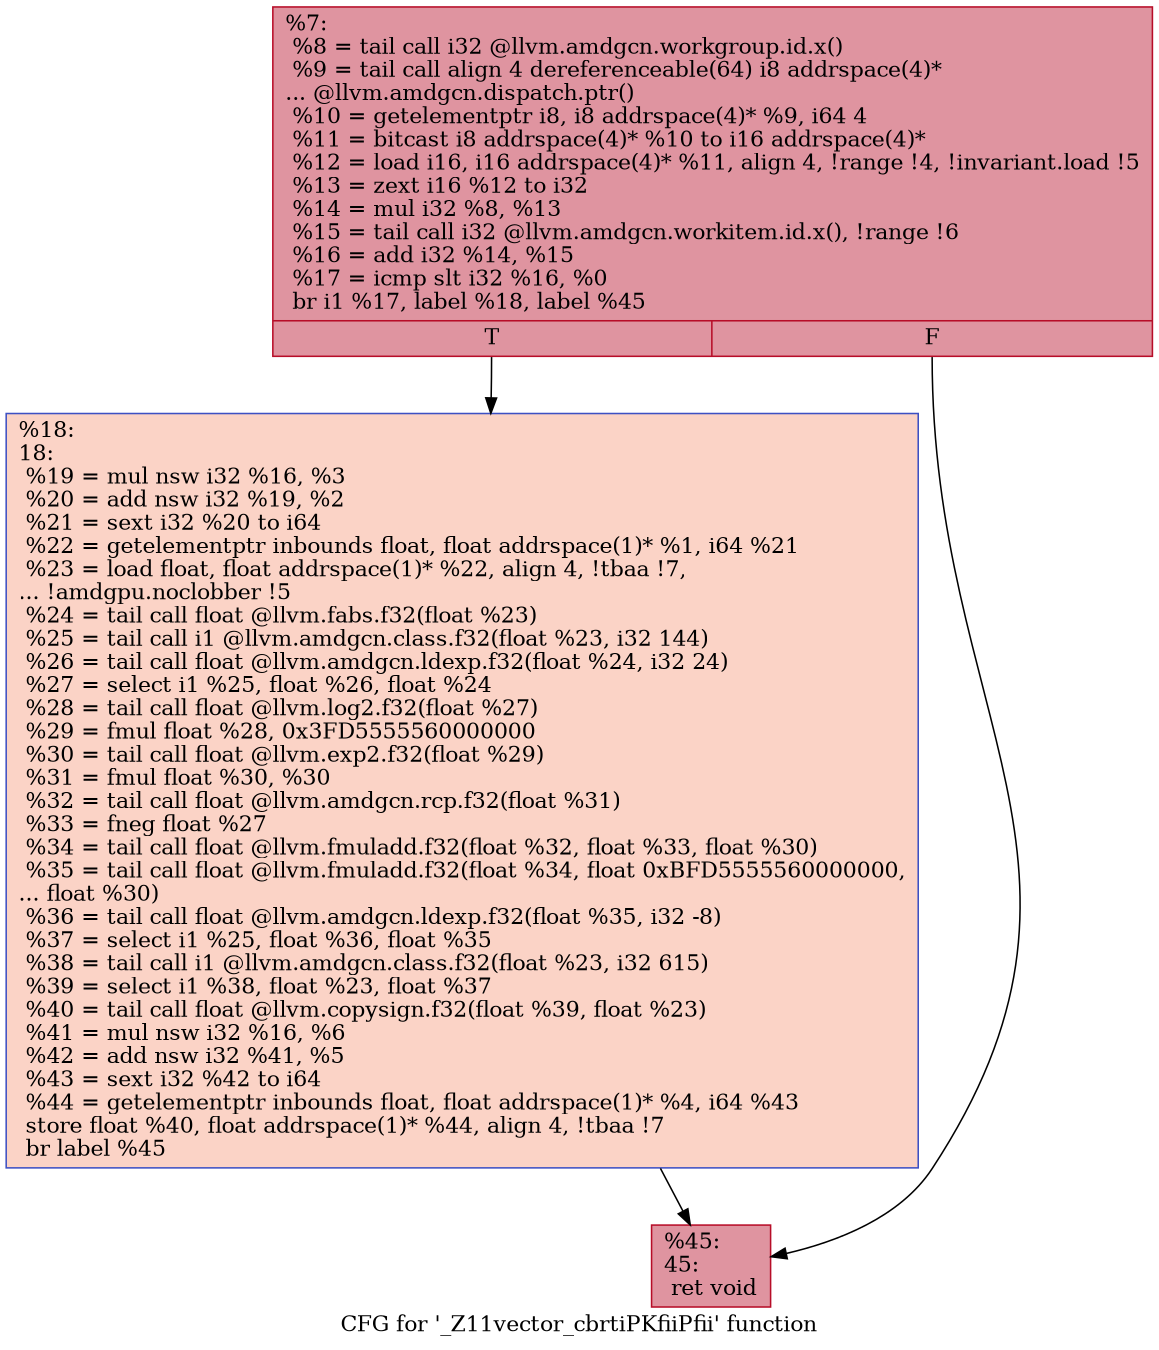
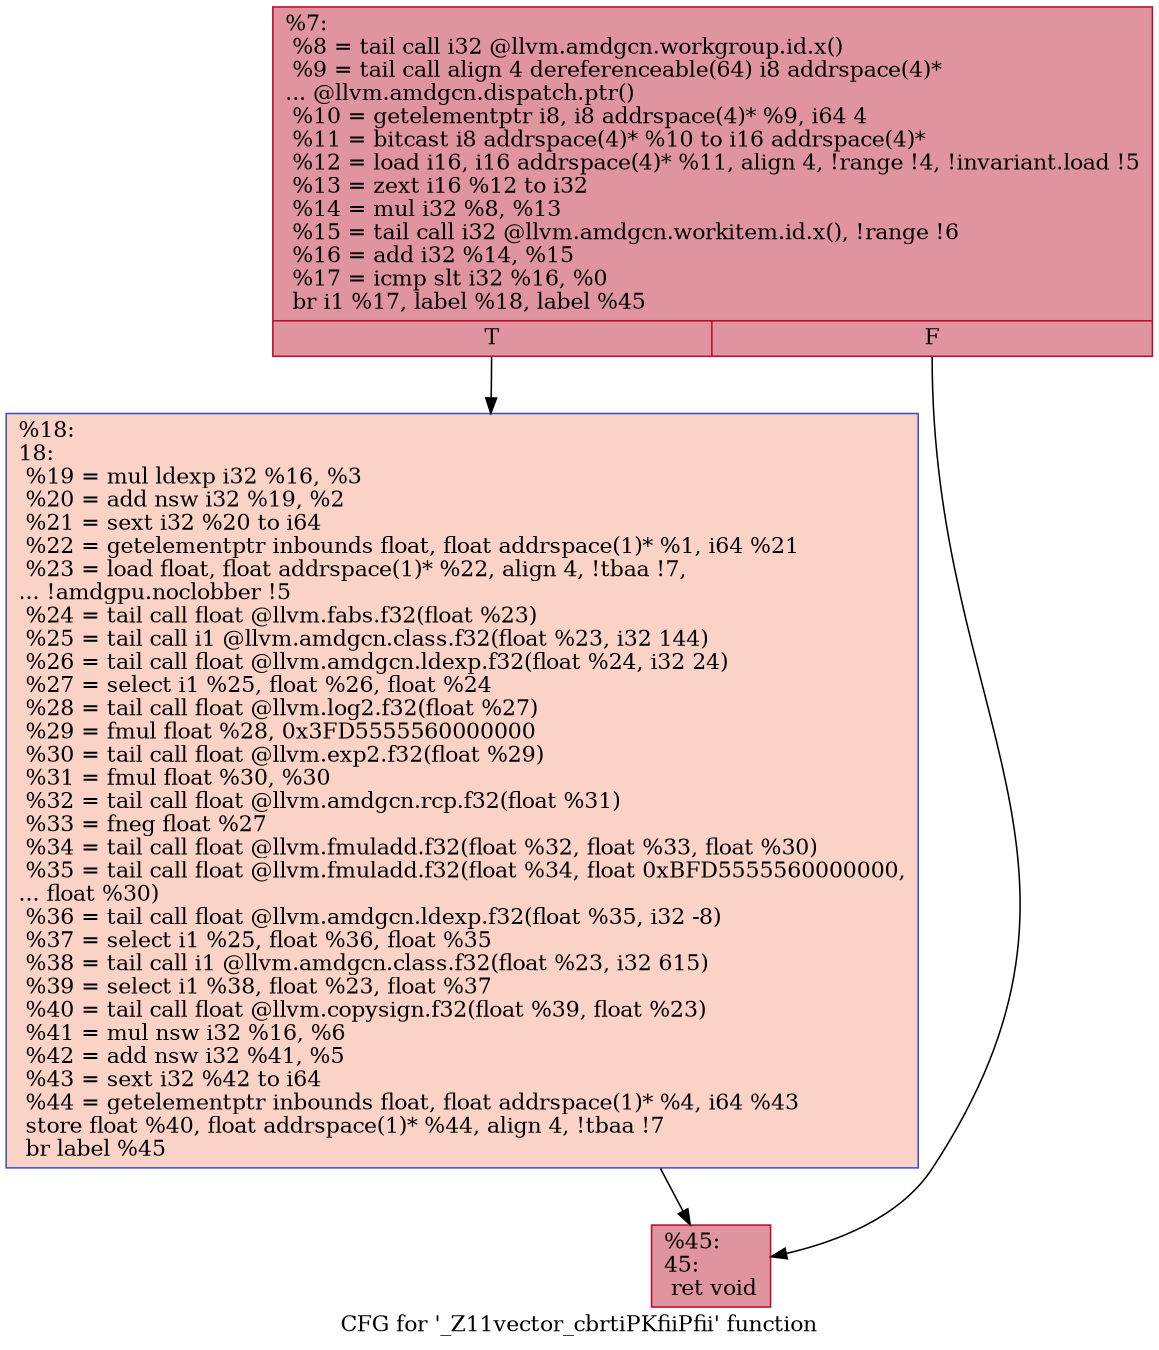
(182, 477) -> (191, 477)
